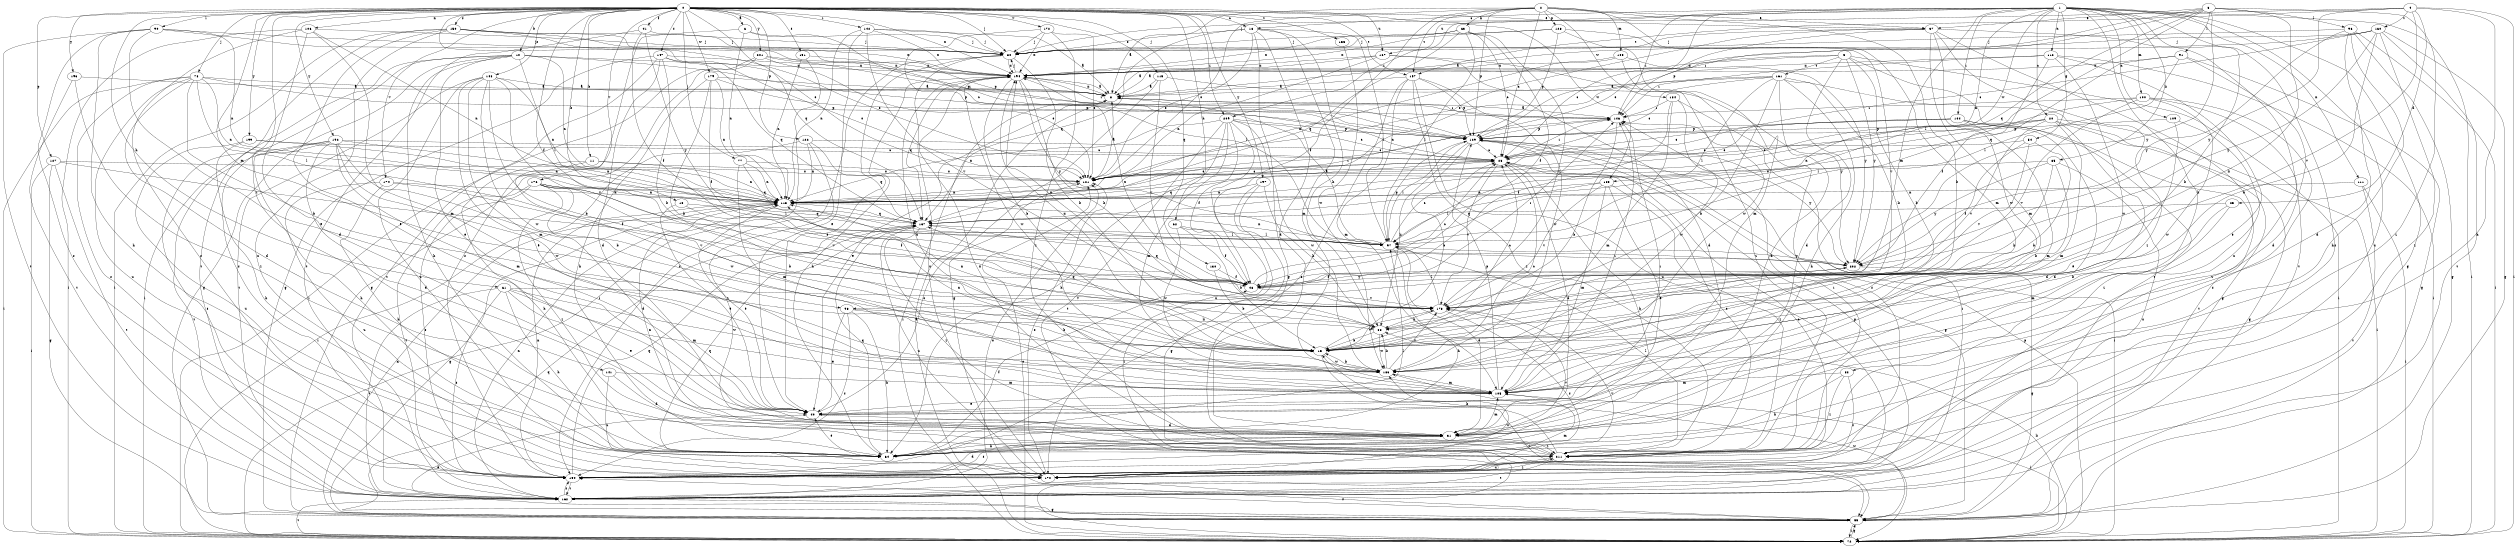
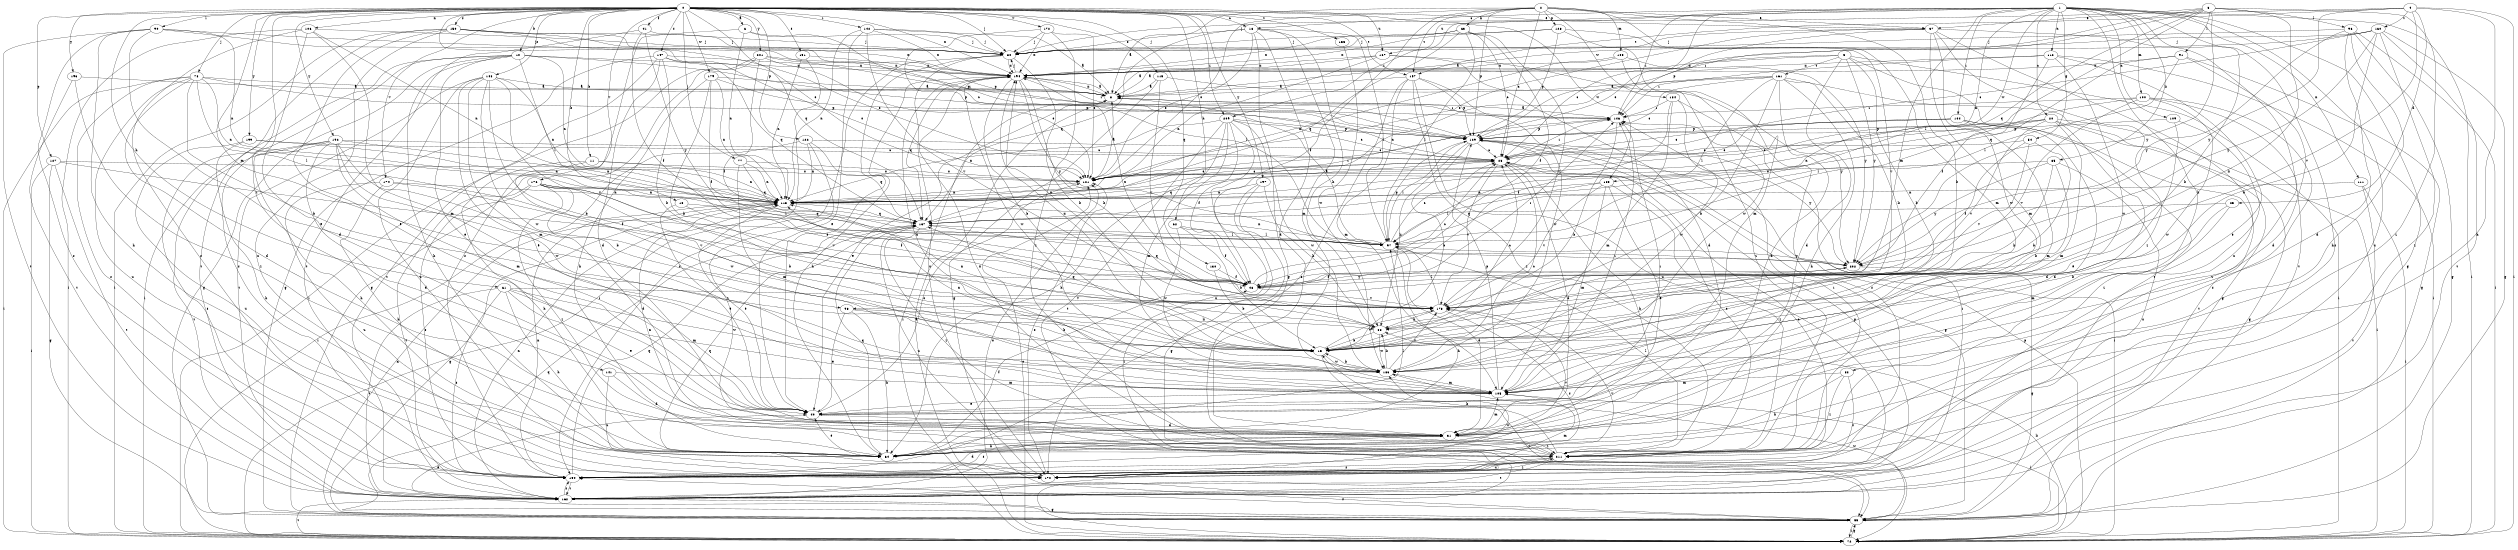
(788, 232) -> (944, 240)
(748, 439) -> (1067, 471)
